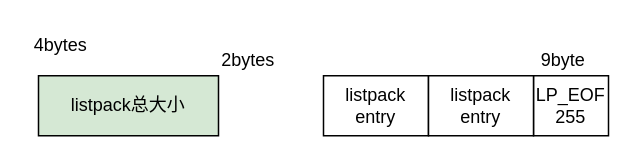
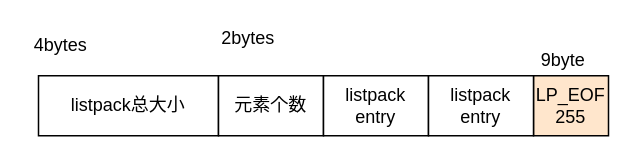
(248, 61) -> (248, 38)
(128, 106) -> (128, 106)
none -> (271, 106)
(571, 106) -> (571, 106)
